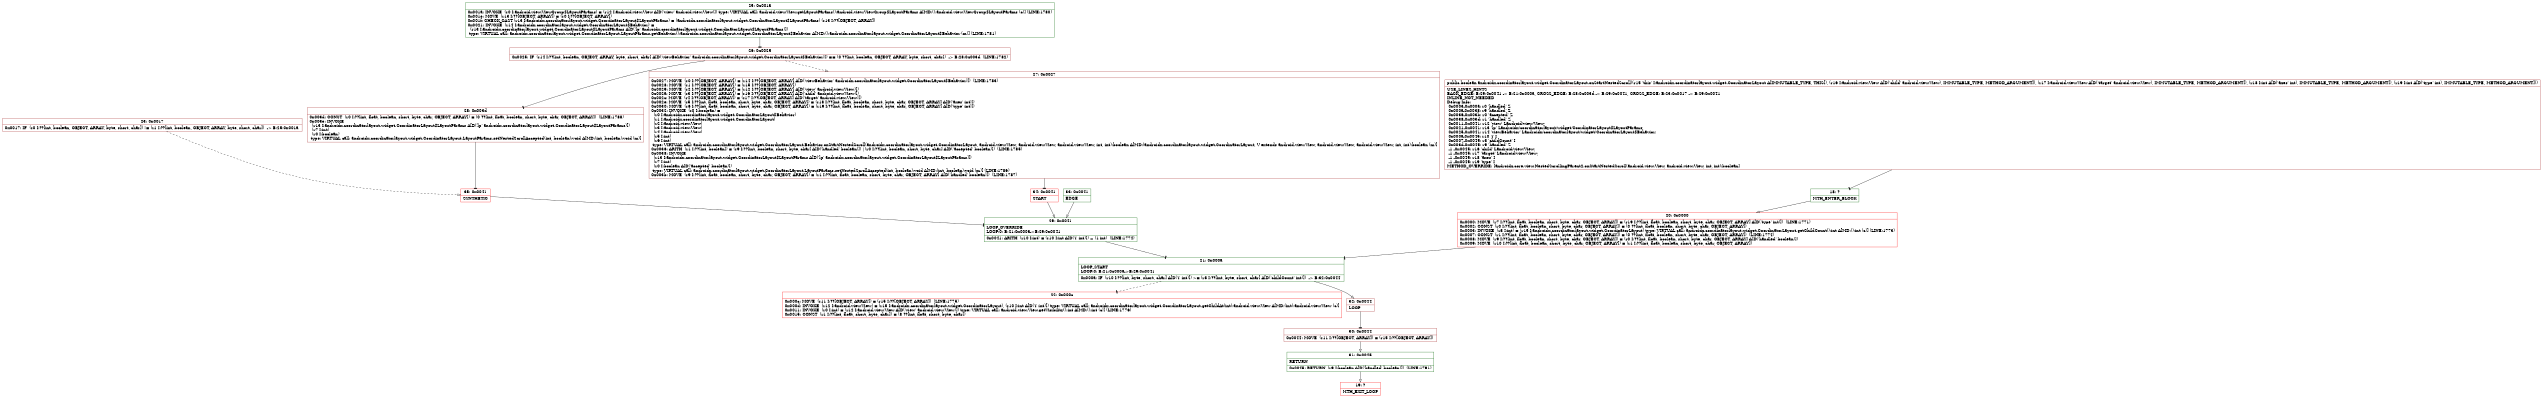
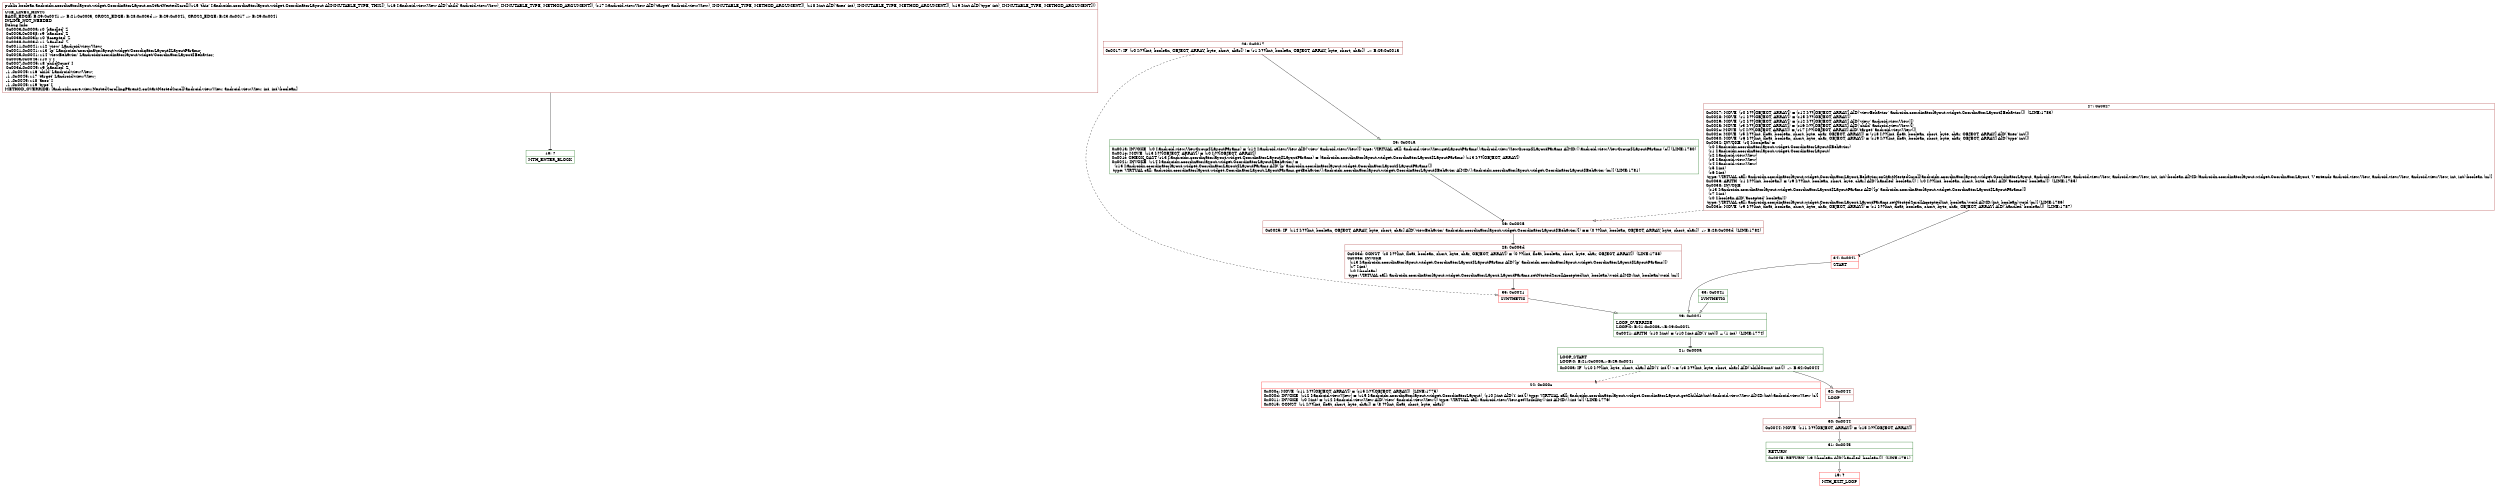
(805, 66) -> (1650, 216)
none -> (1320, 96)
(1072, 199) -> (1713, 299)
(736, 211) -> (1571, 306)
(1677, 230) -> none
